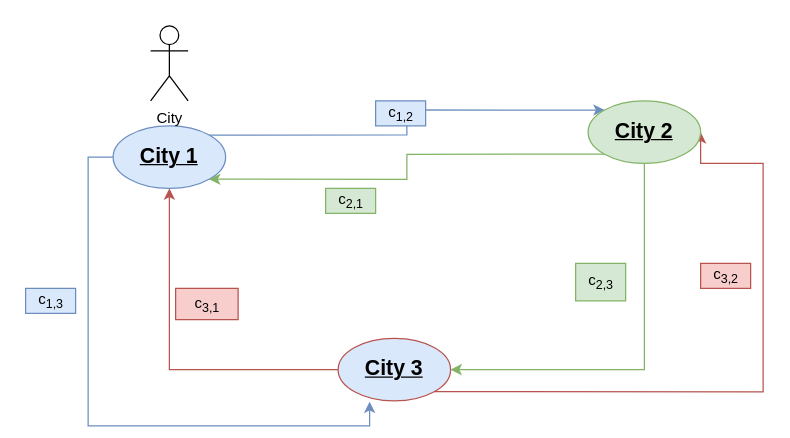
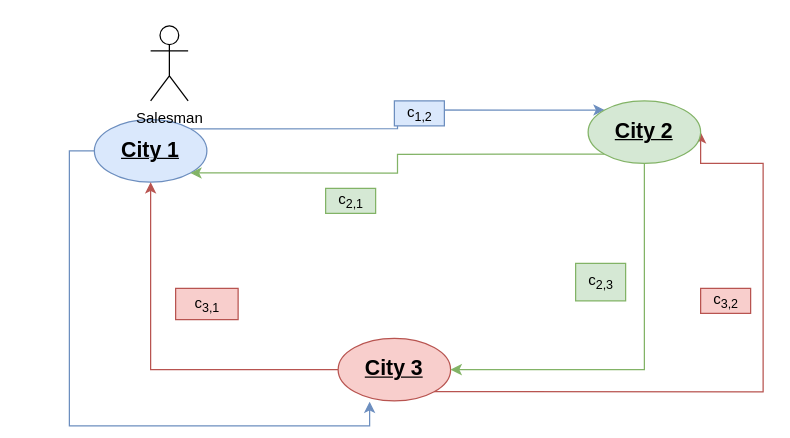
(401, 113) -> (419, 113)
(170, 118) -> (170, 118)
(169, 157) -> (151, 151)
(726, 276) -> (726, 301)
(51, 301) -> none
(394, 369) -> (394, 369)
